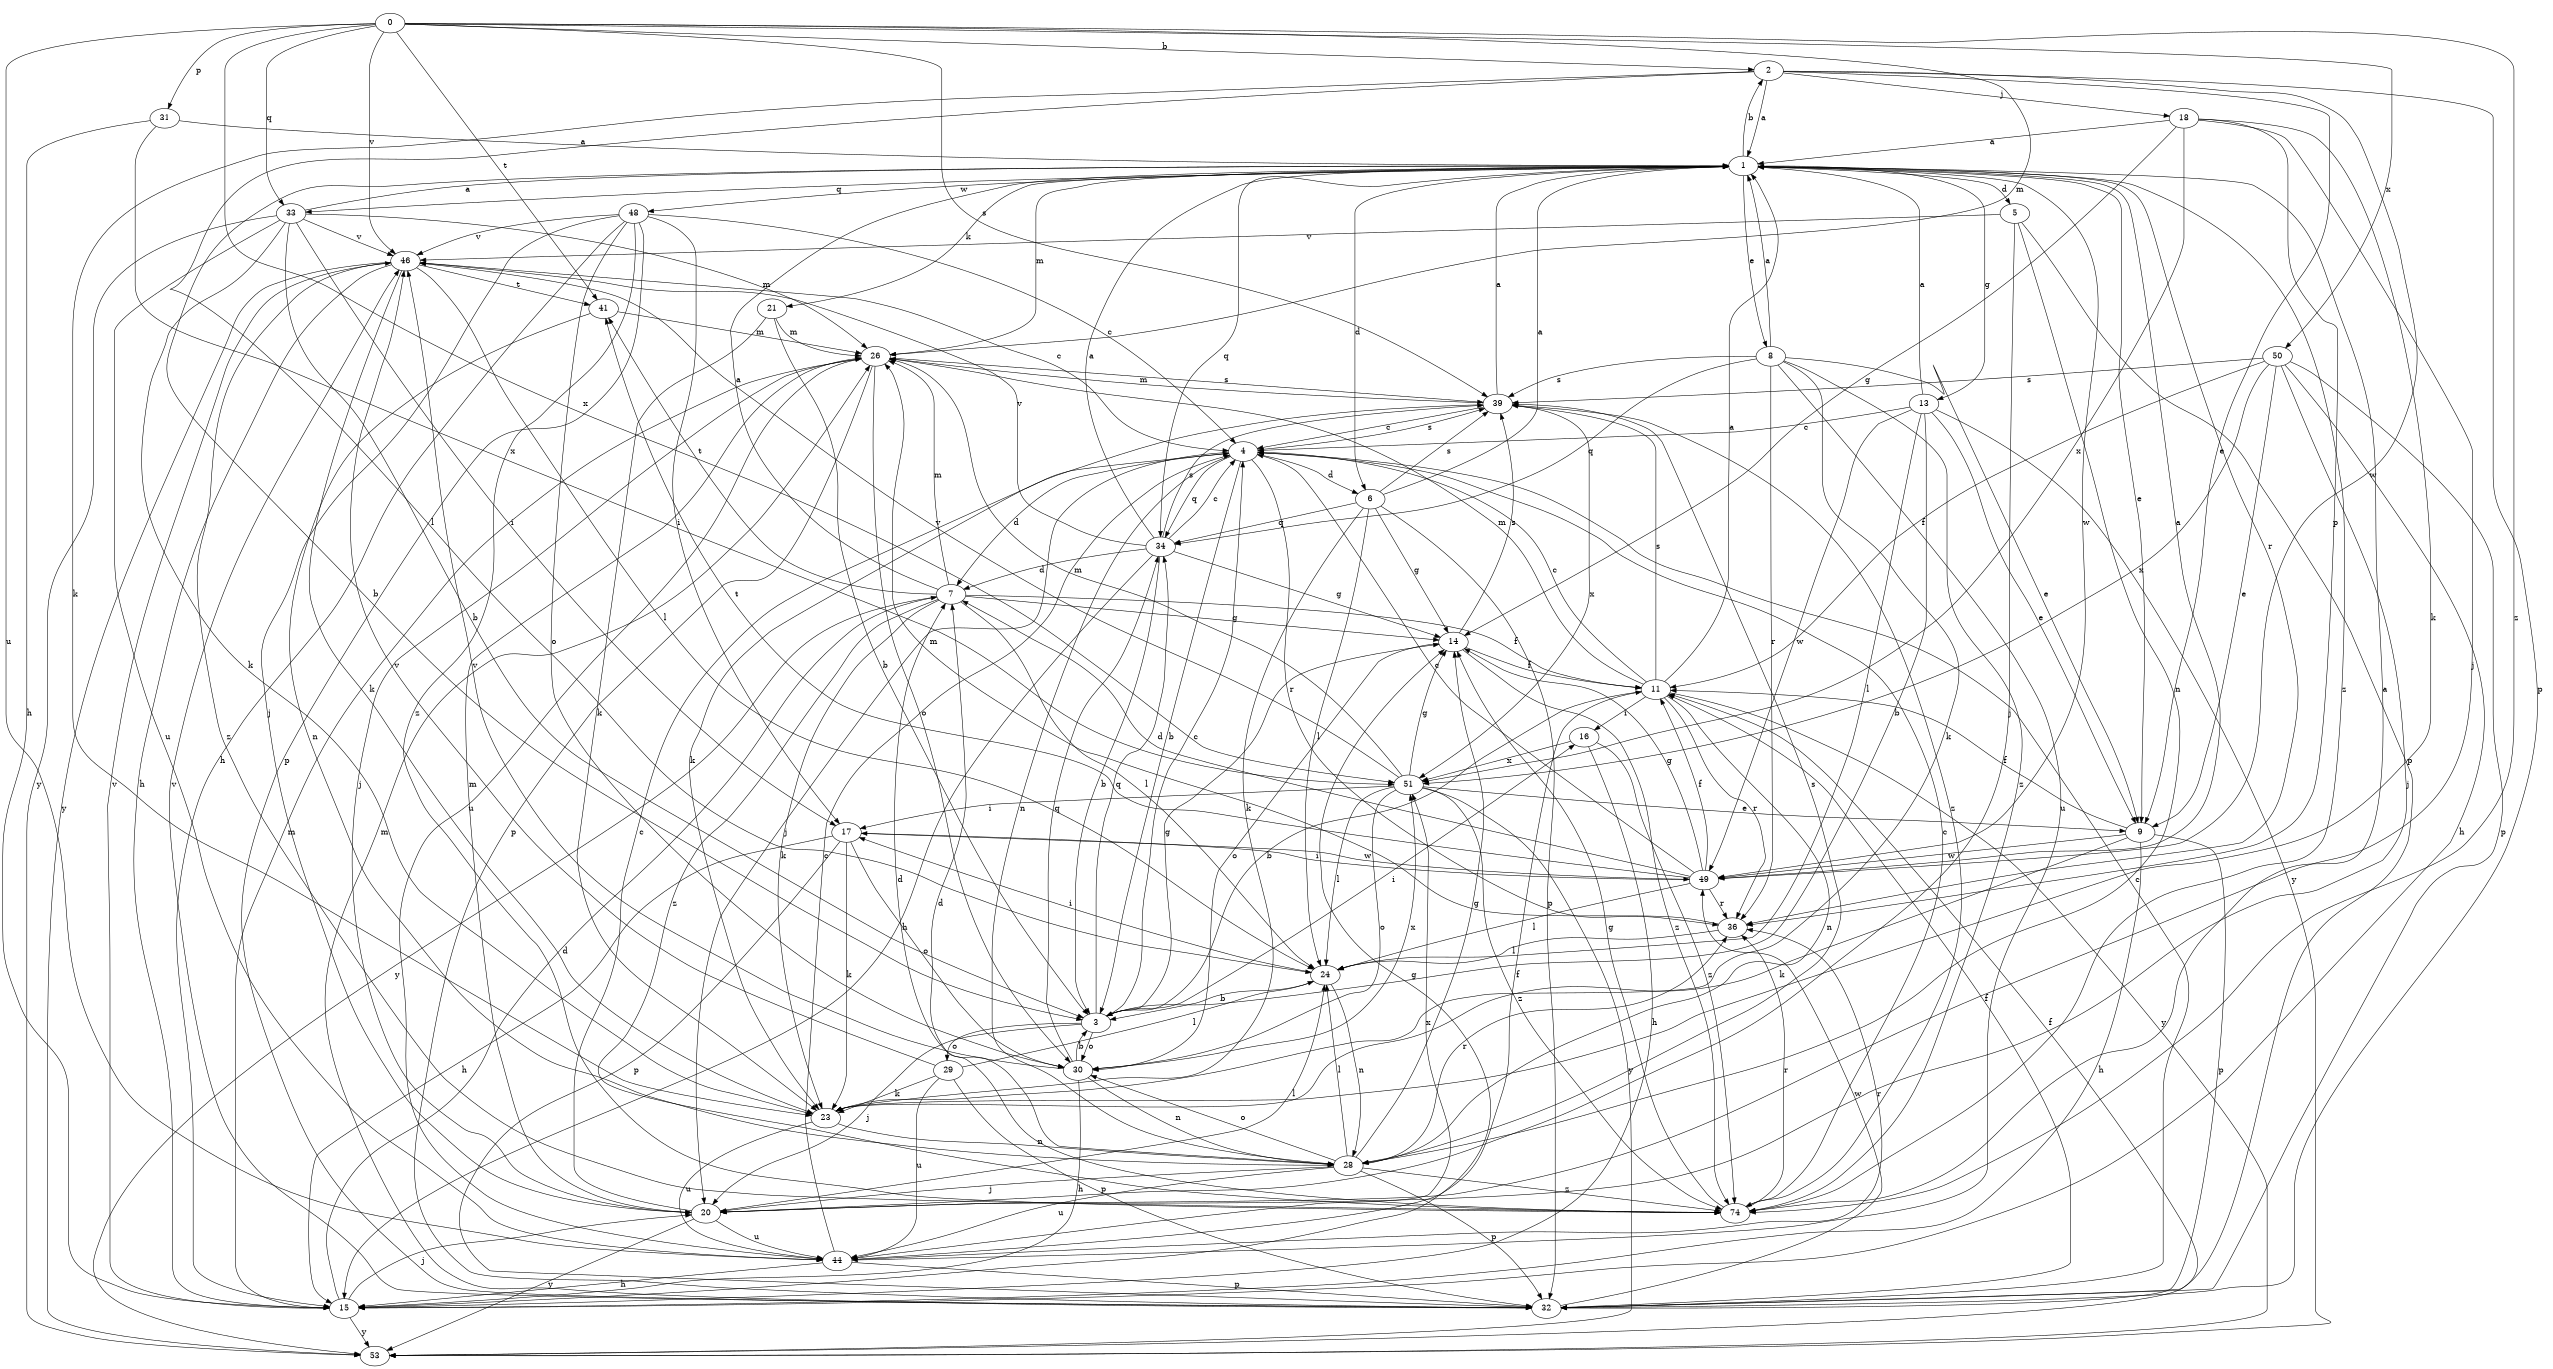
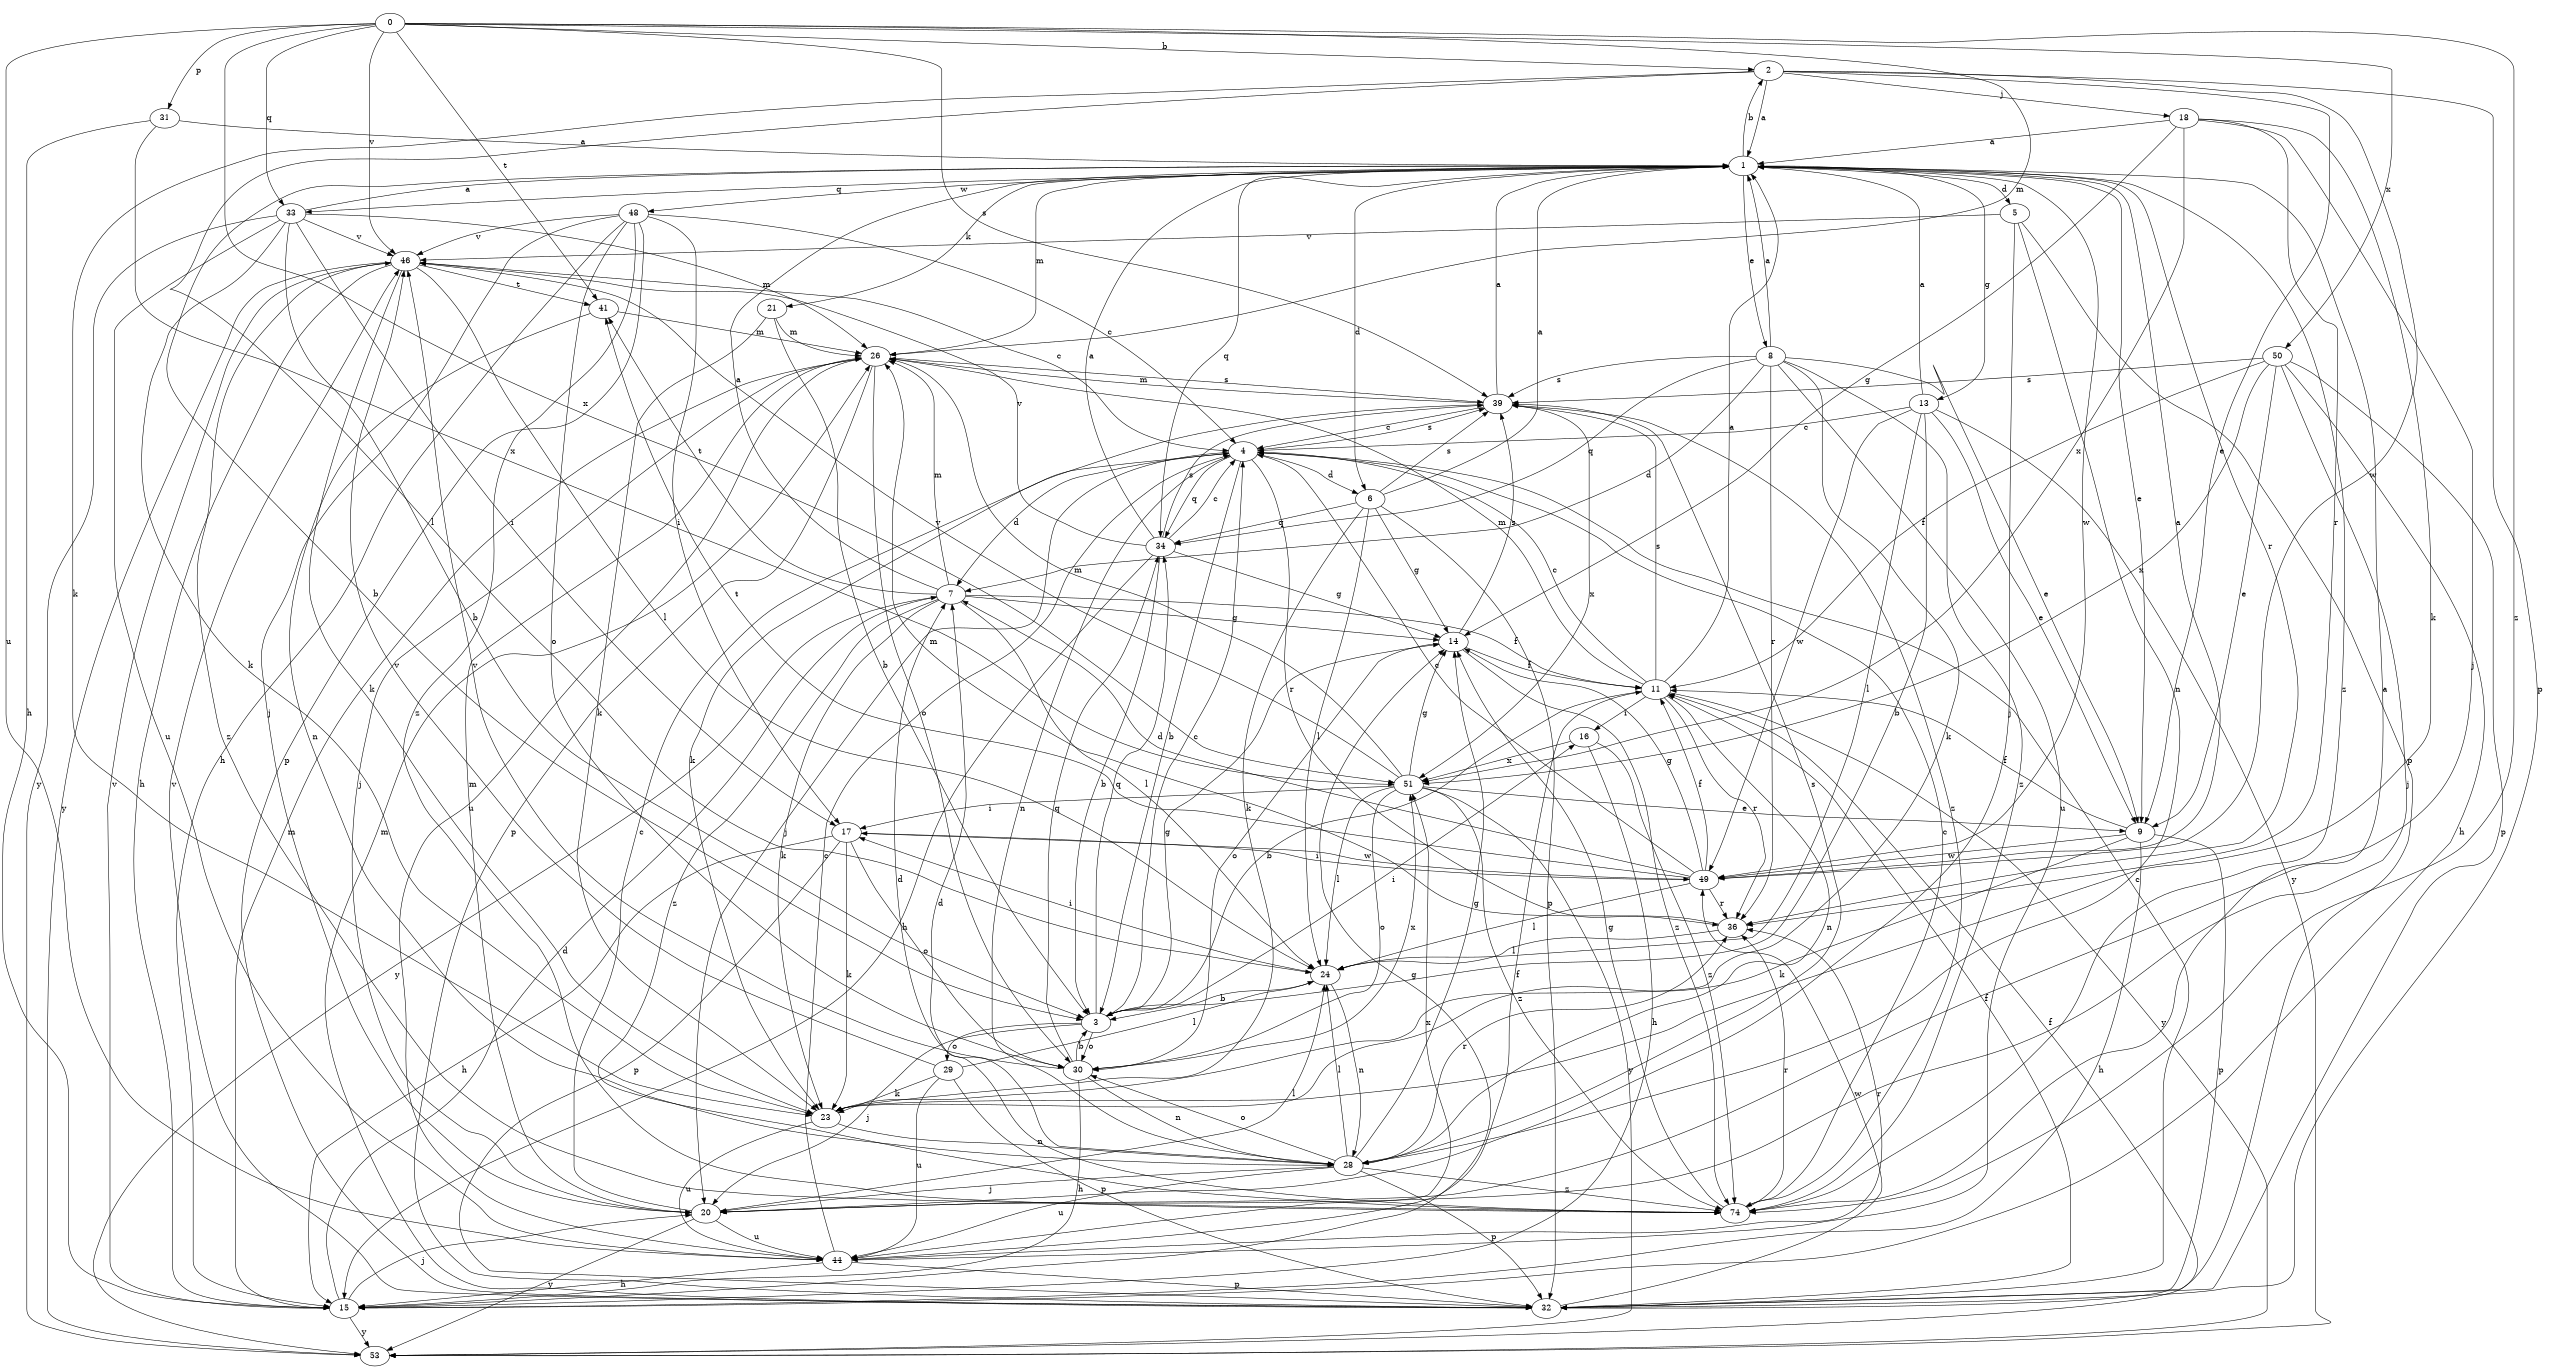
(2336, 523) -> (2336, 523)
(1061, 562) -> (1413, 537)
